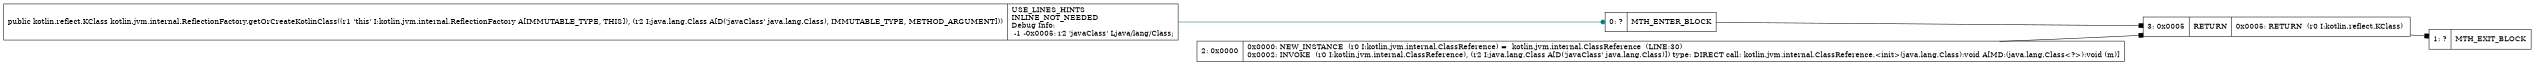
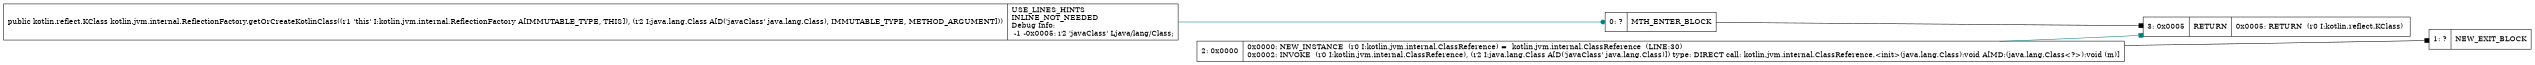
(2417, 35) -> (2274, 43)
(2069, 39) -> (2069, 39)
(2491, 39) -> (2491, 39)
